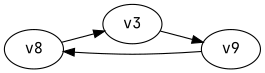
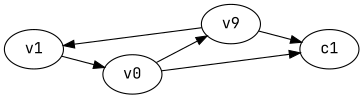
(132, 24) -> (132, 74)
(34, 49) -> (34, 49)
none -> (329, 49)
